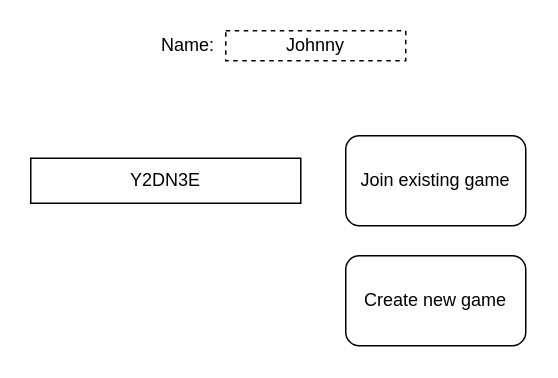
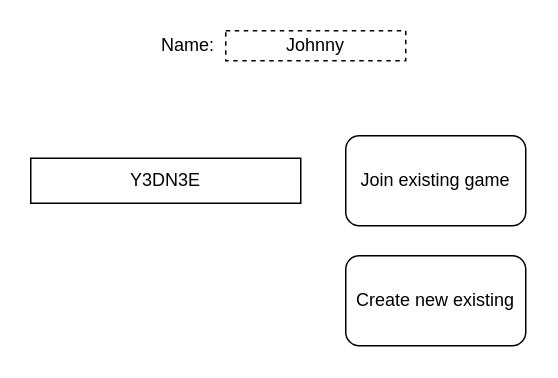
(166, 181) -> (166, 181)
(436, 301) -> (436, 301)
